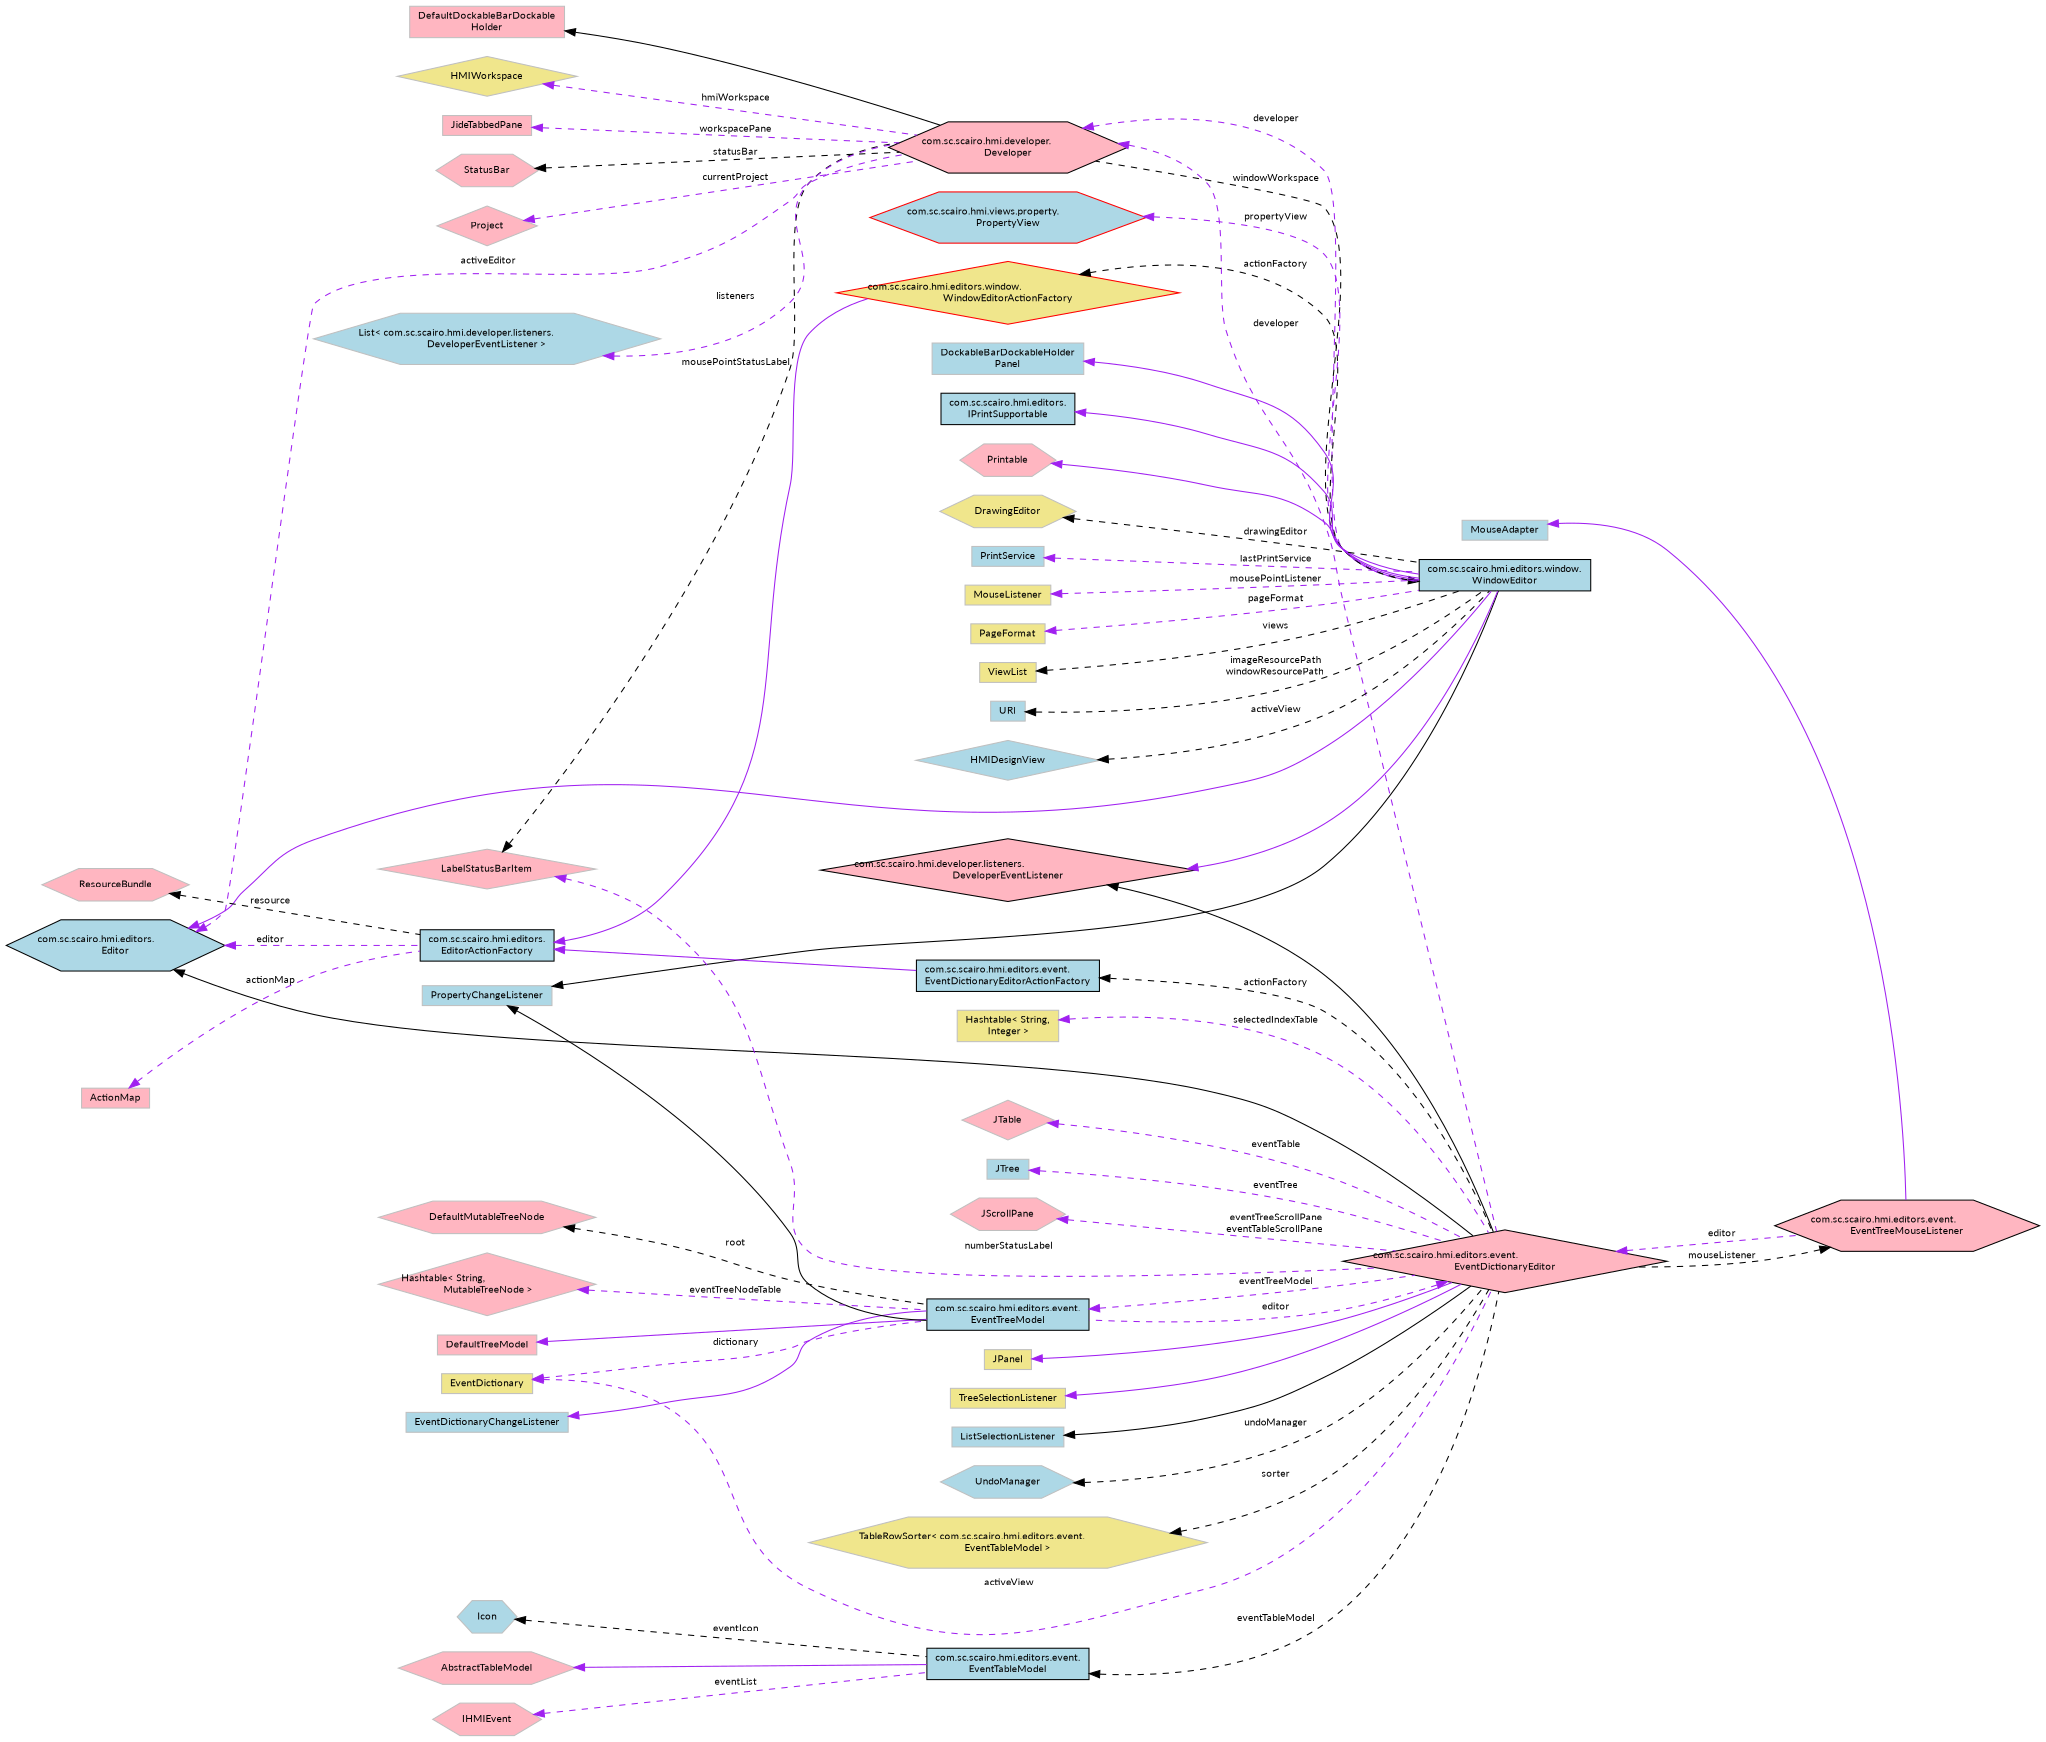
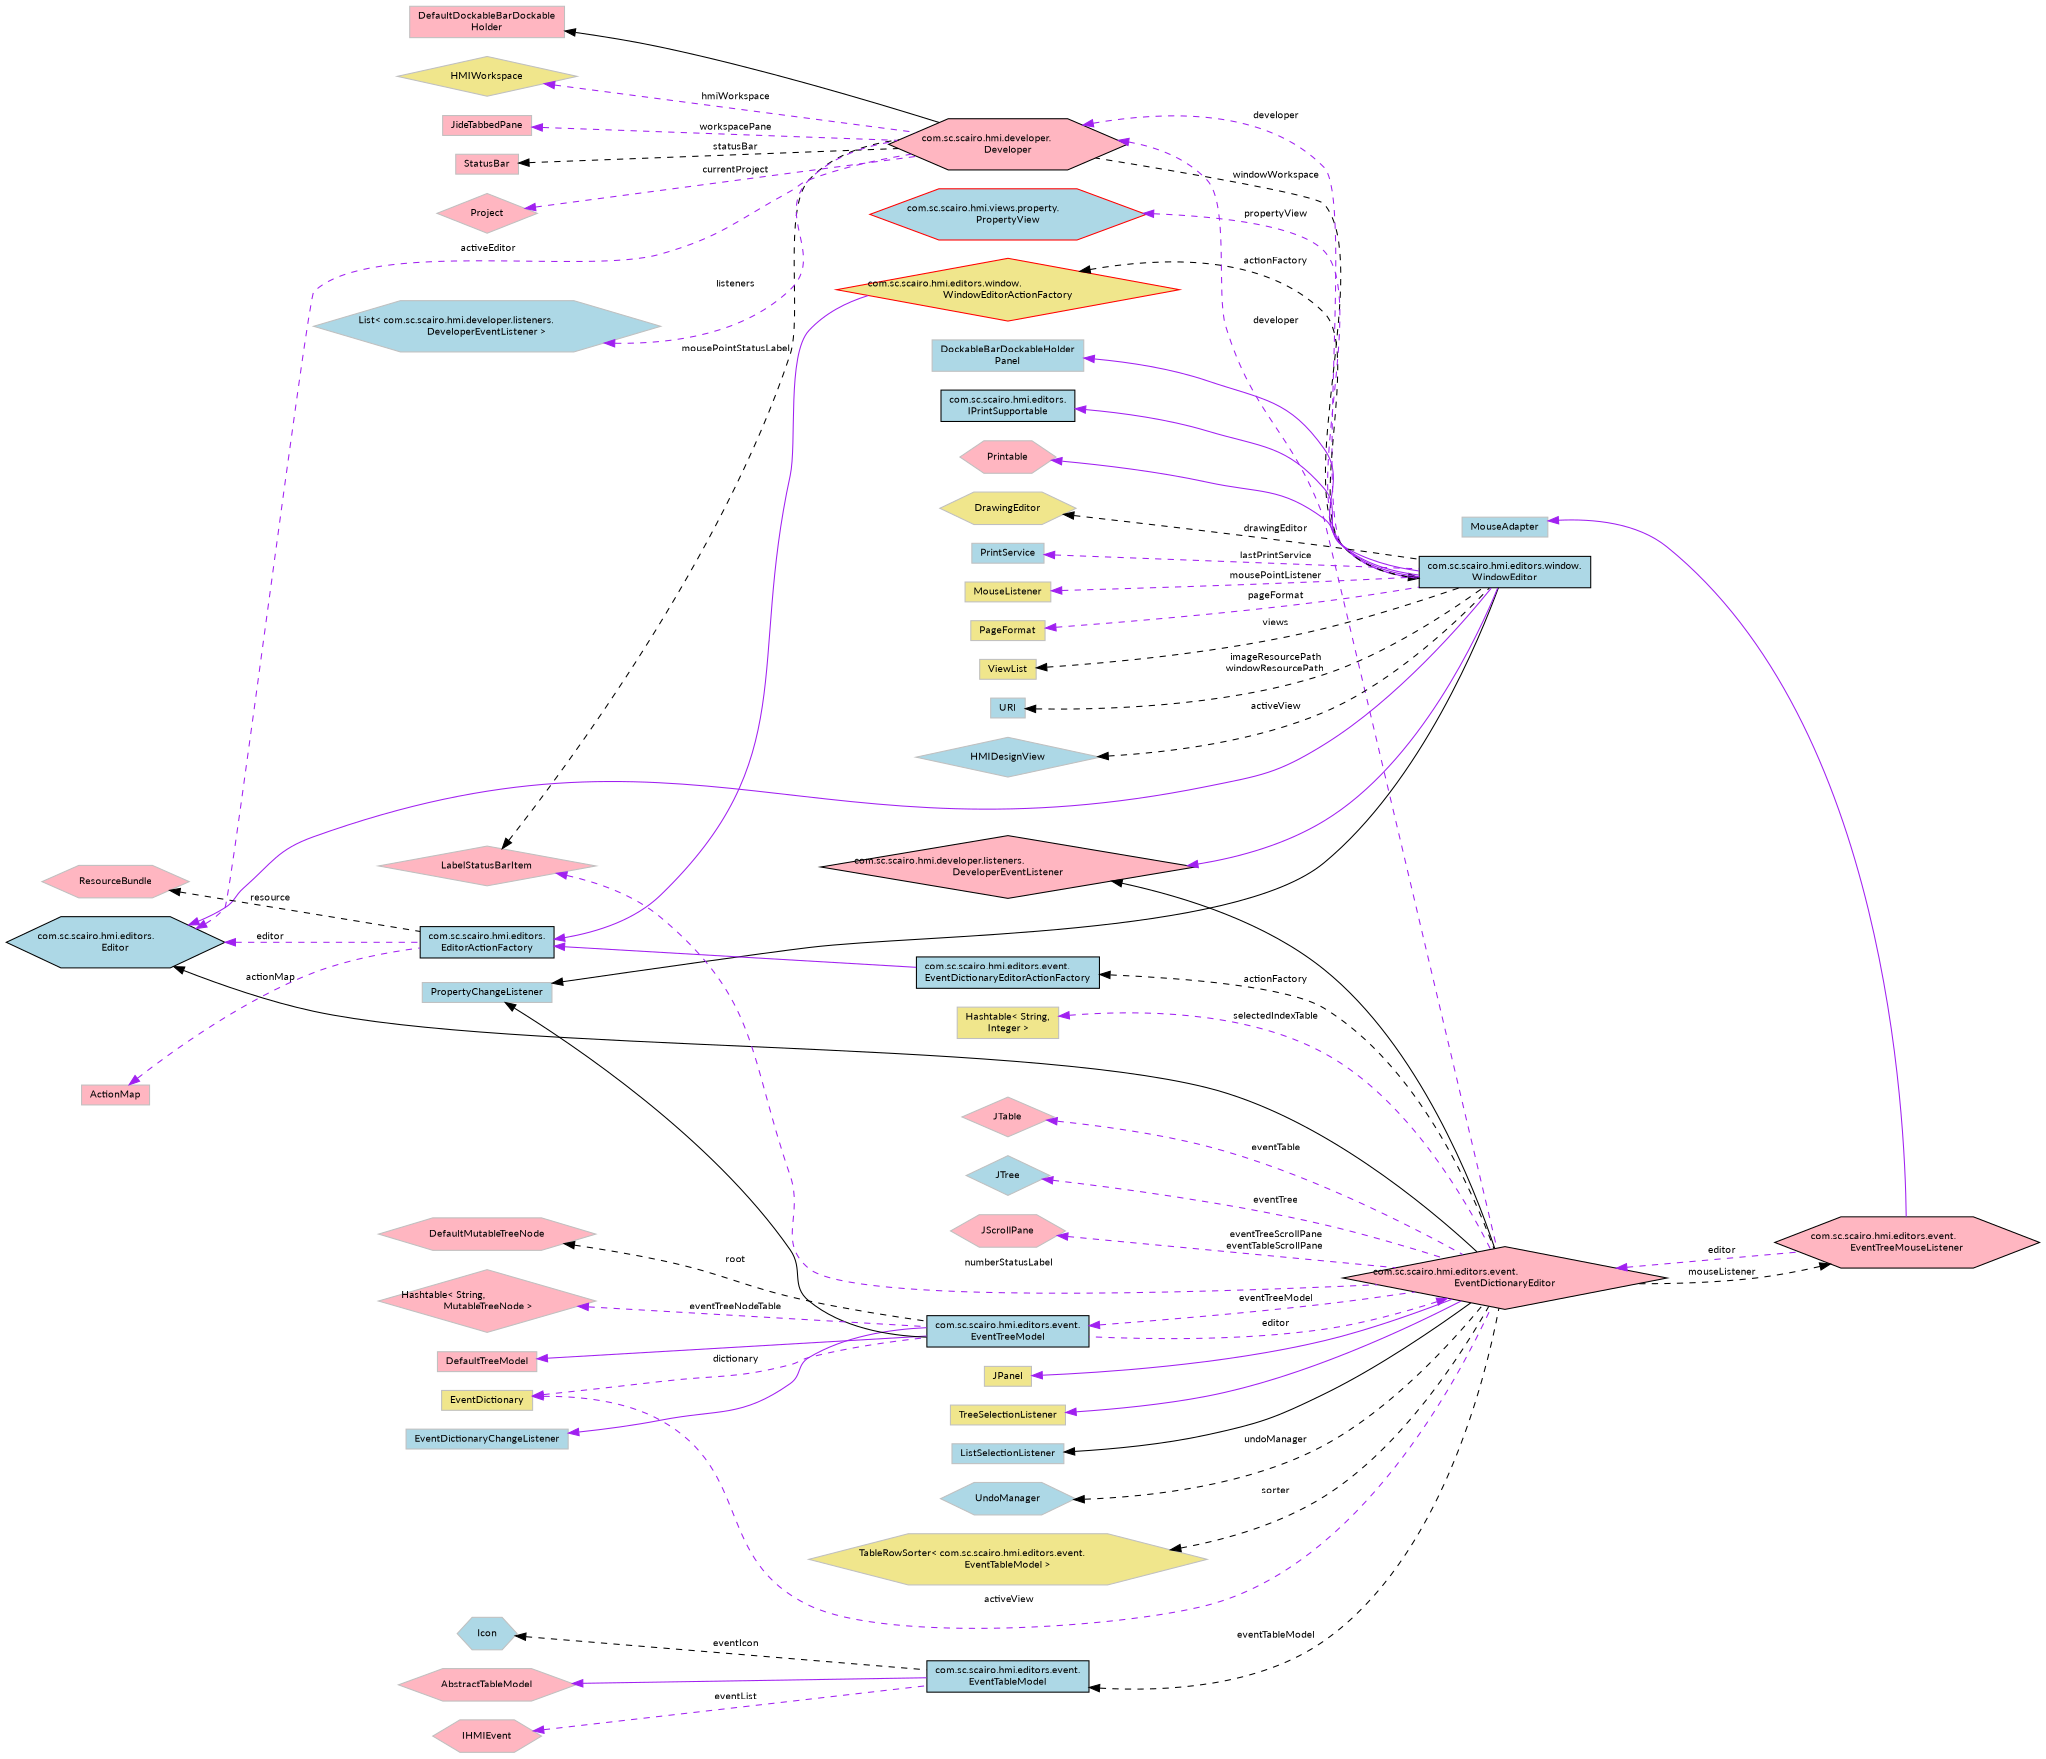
(487, 170) -> (487, 164)
(1008, 1169) -> (1008, 1176)
